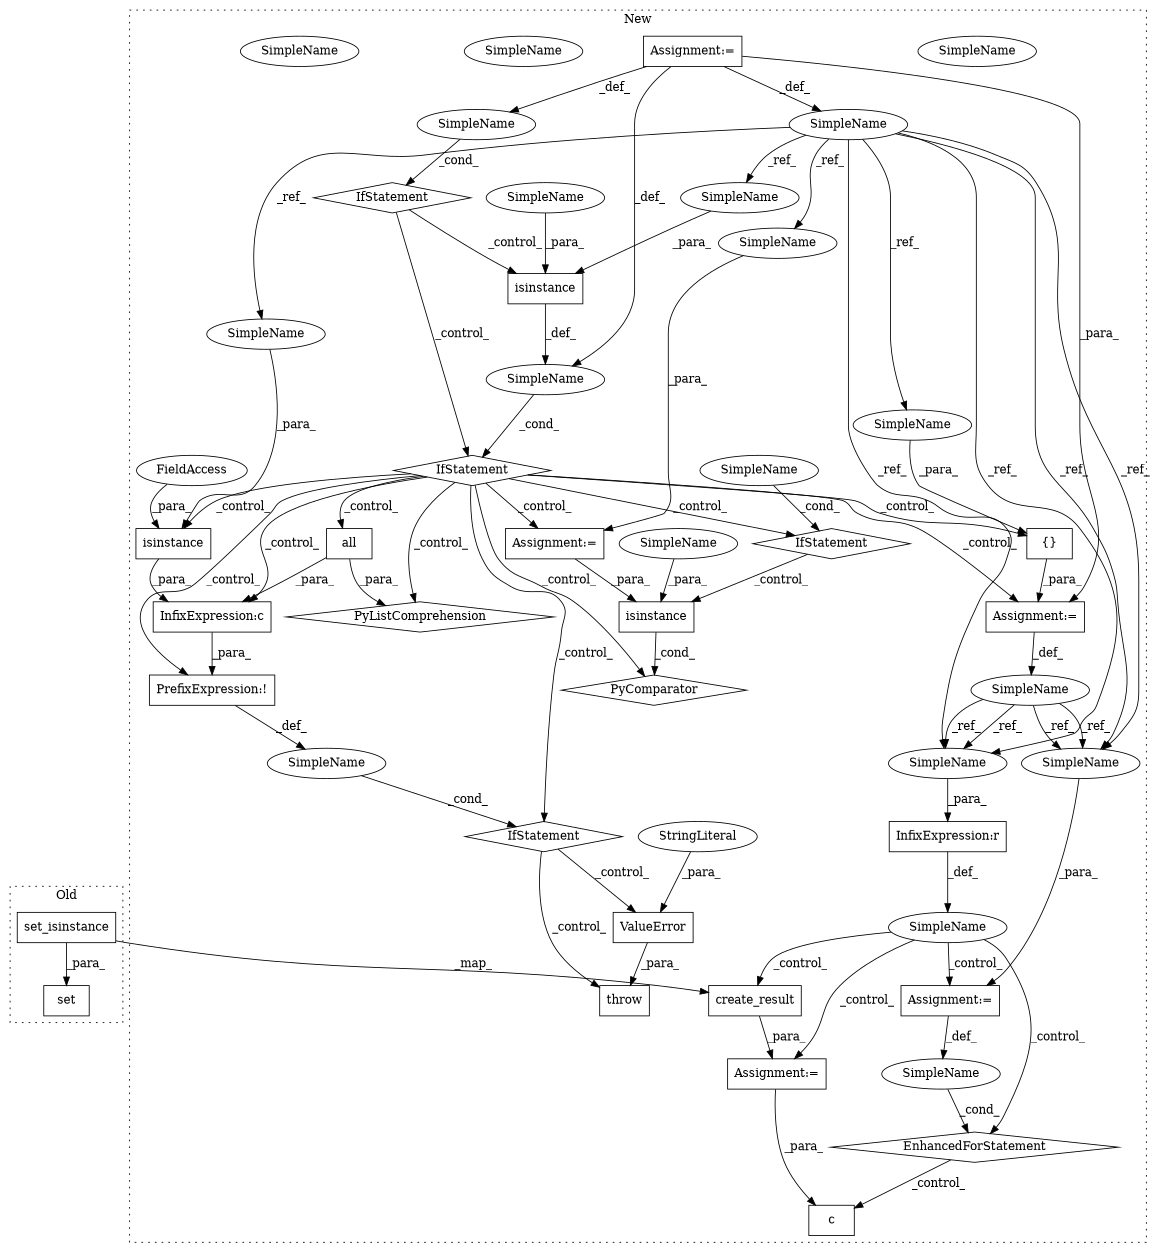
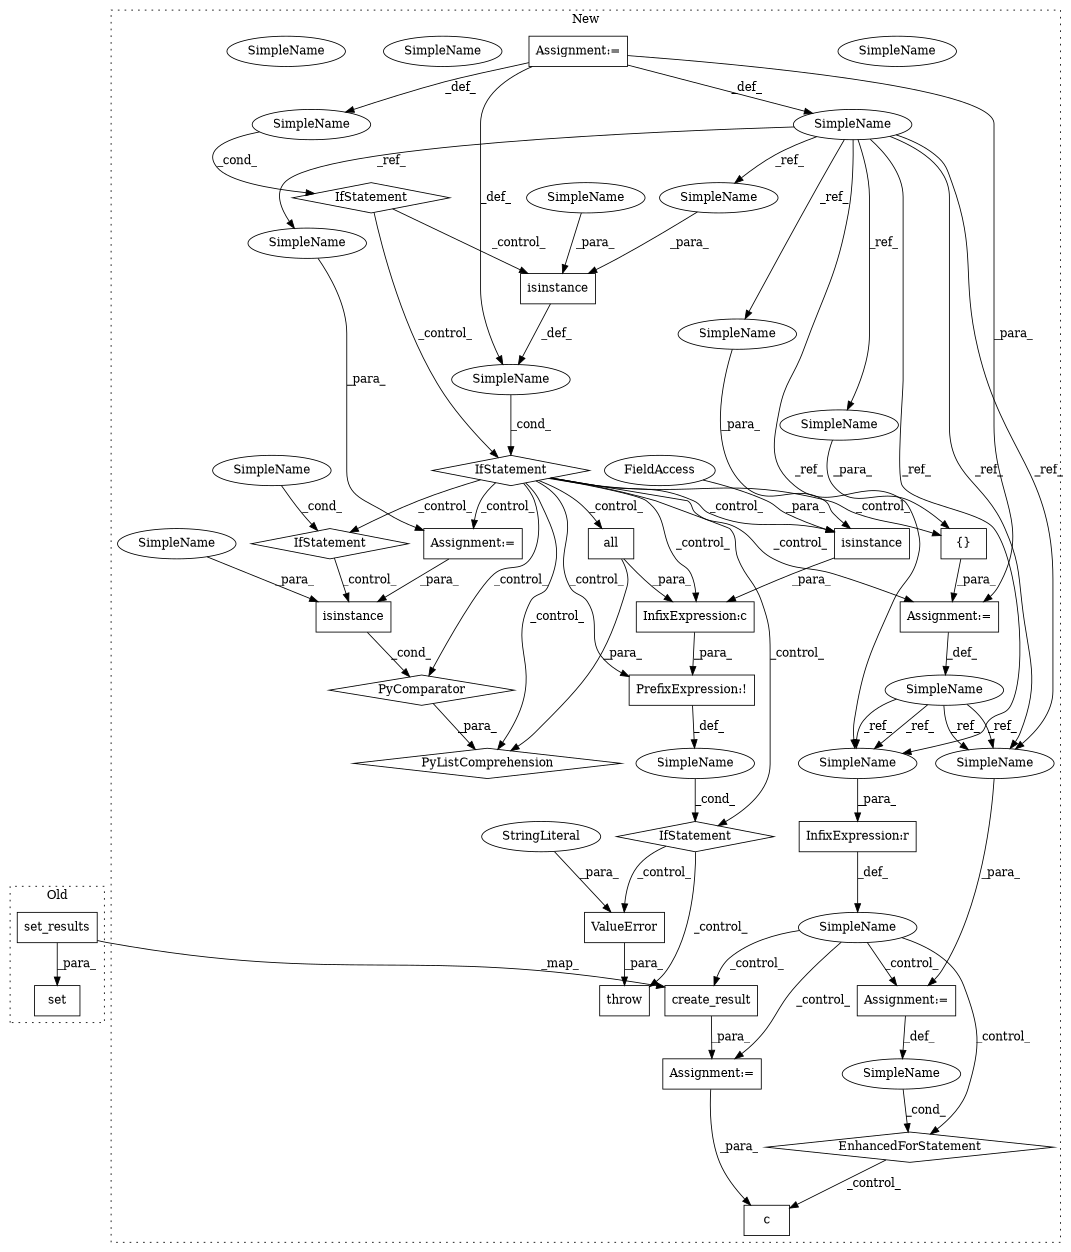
none -> (451, 723)
(66, 928) -> (57, 928)
